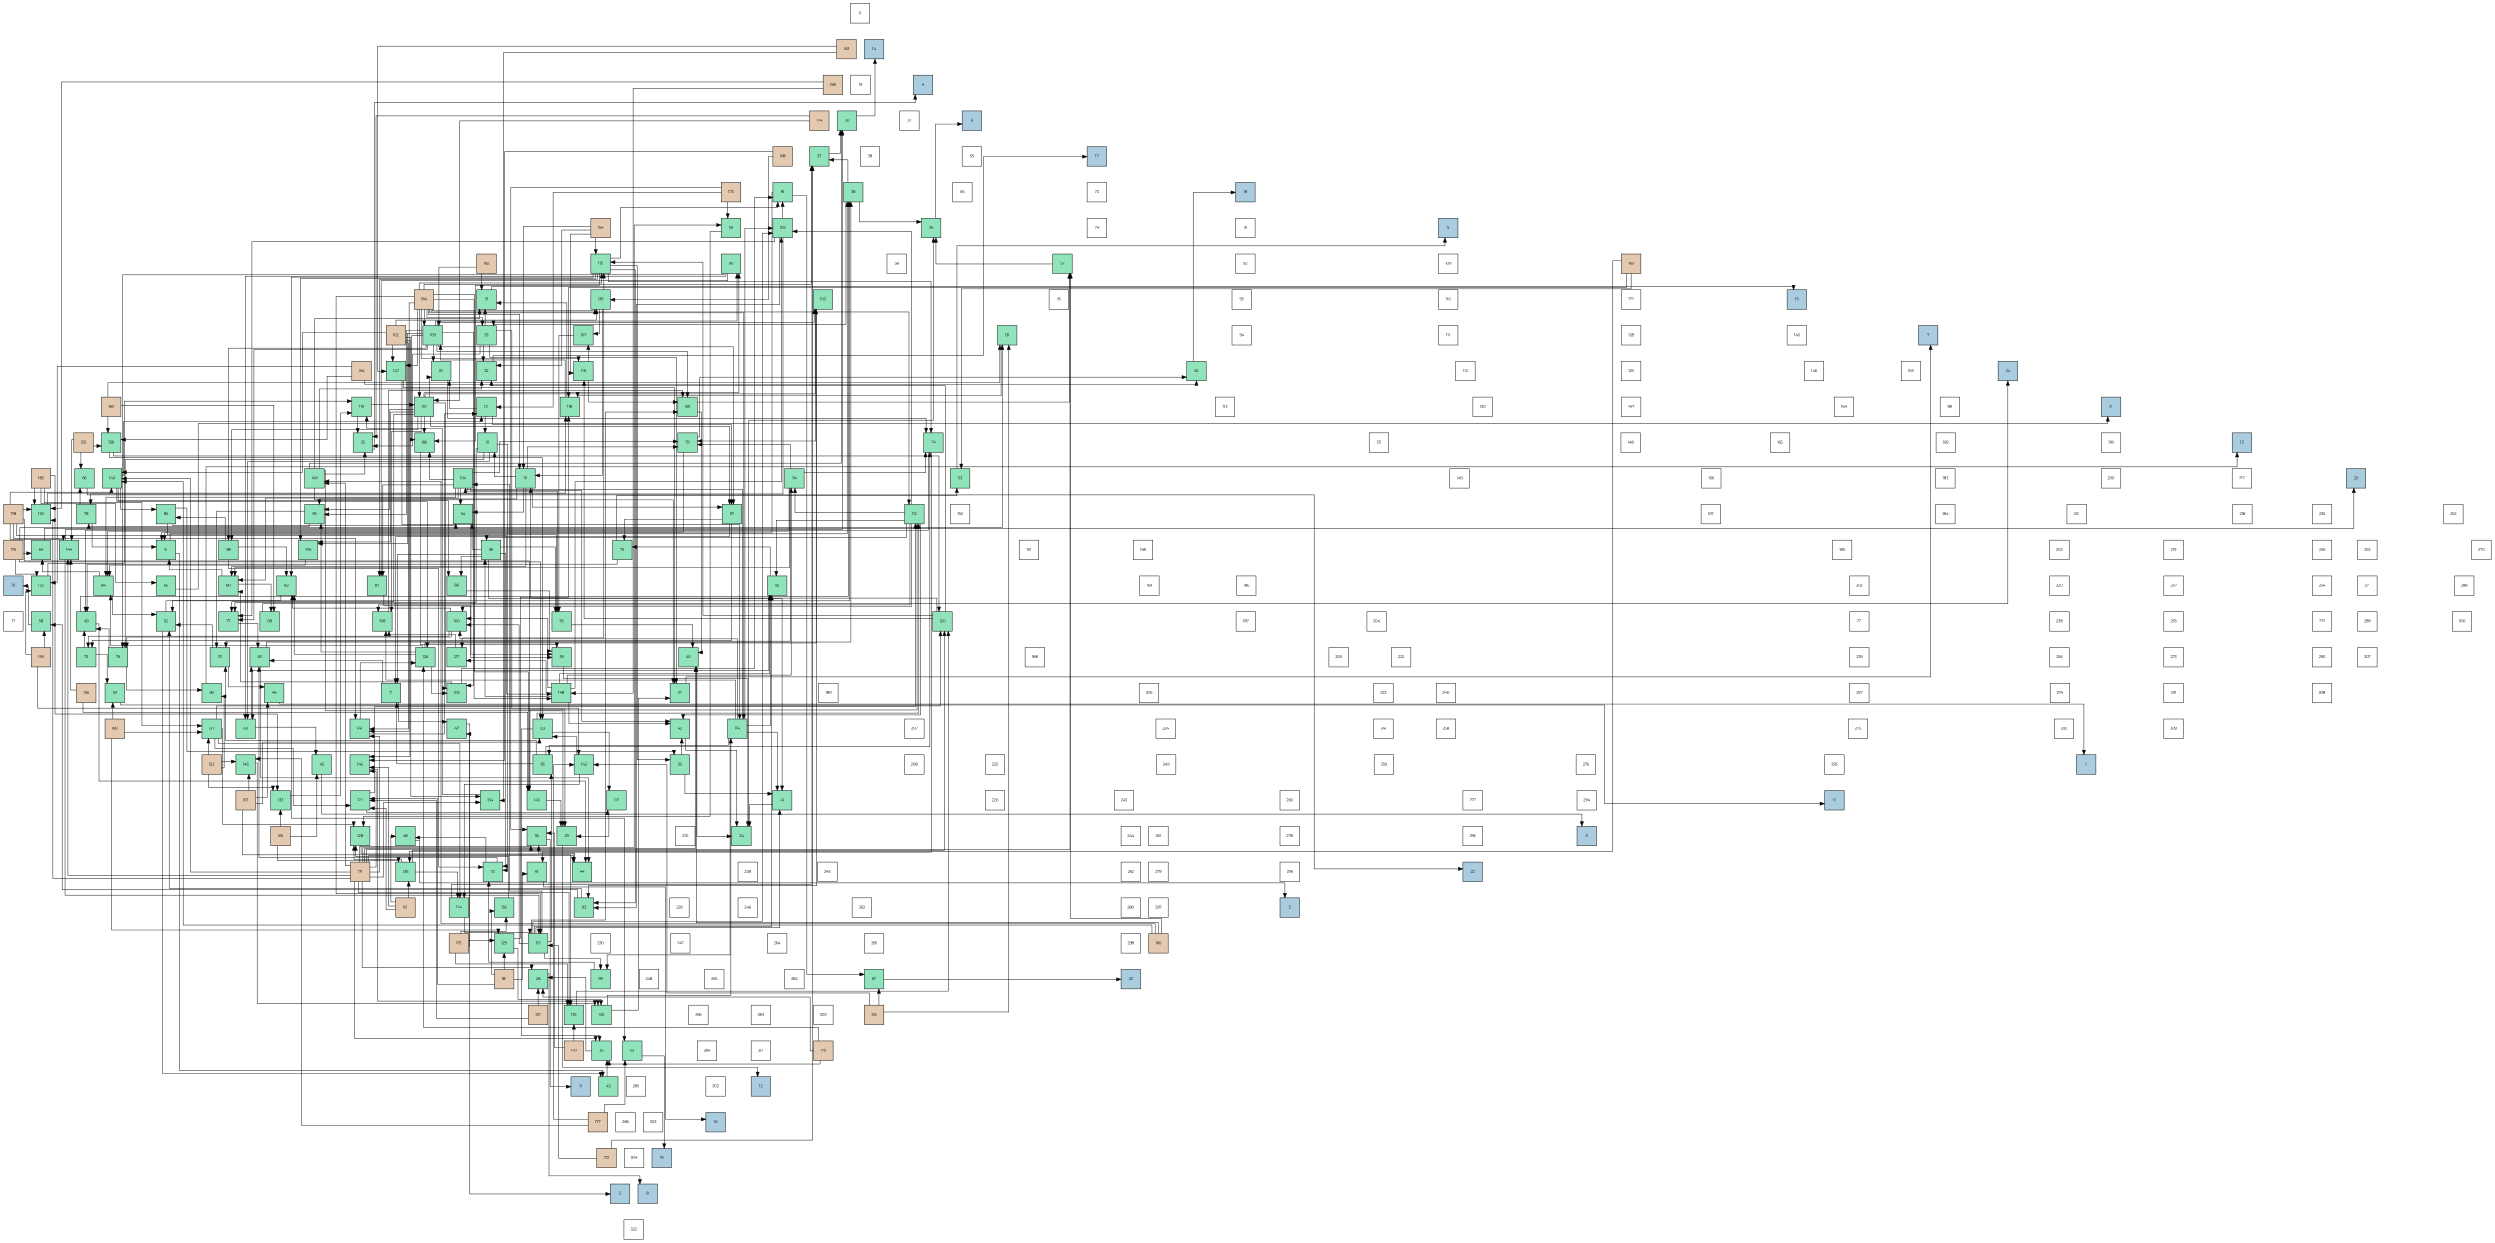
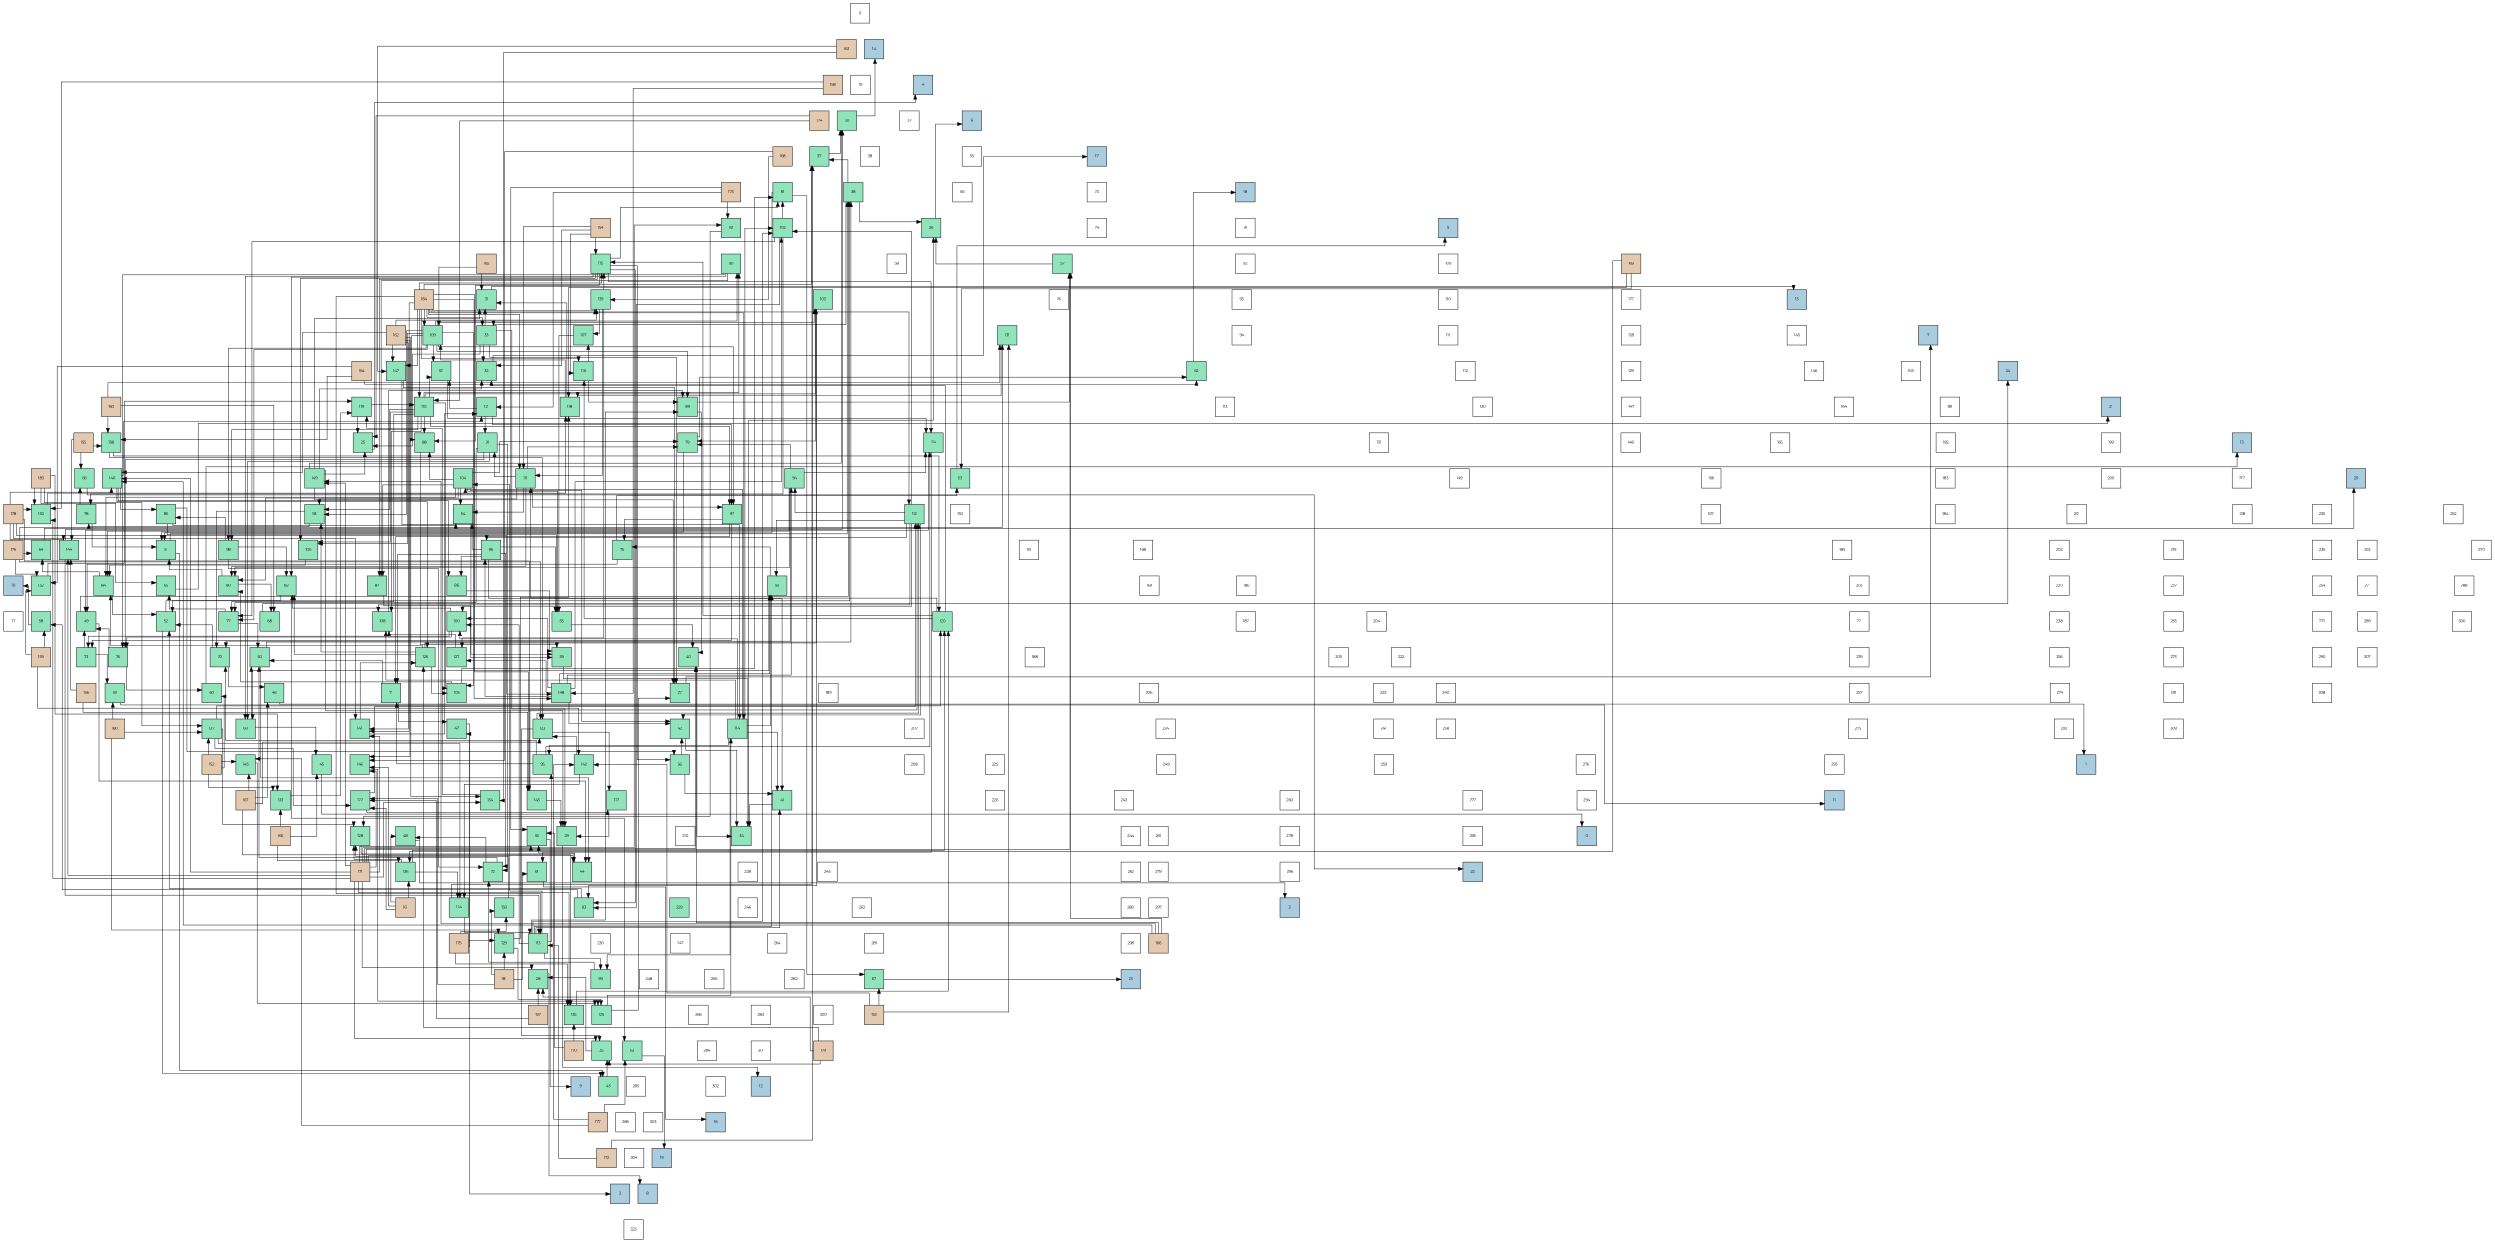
none -> (194, 609)
(679, 908) -> (679, 908)
